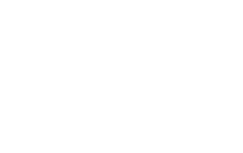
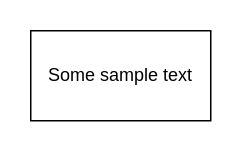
none -> (121, 76)
